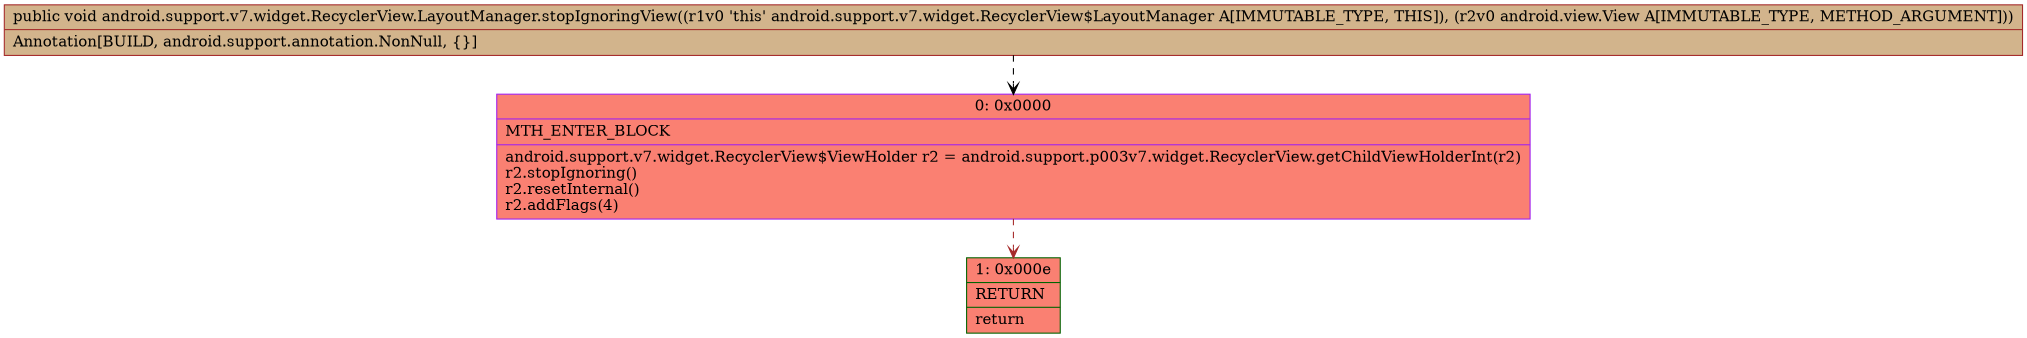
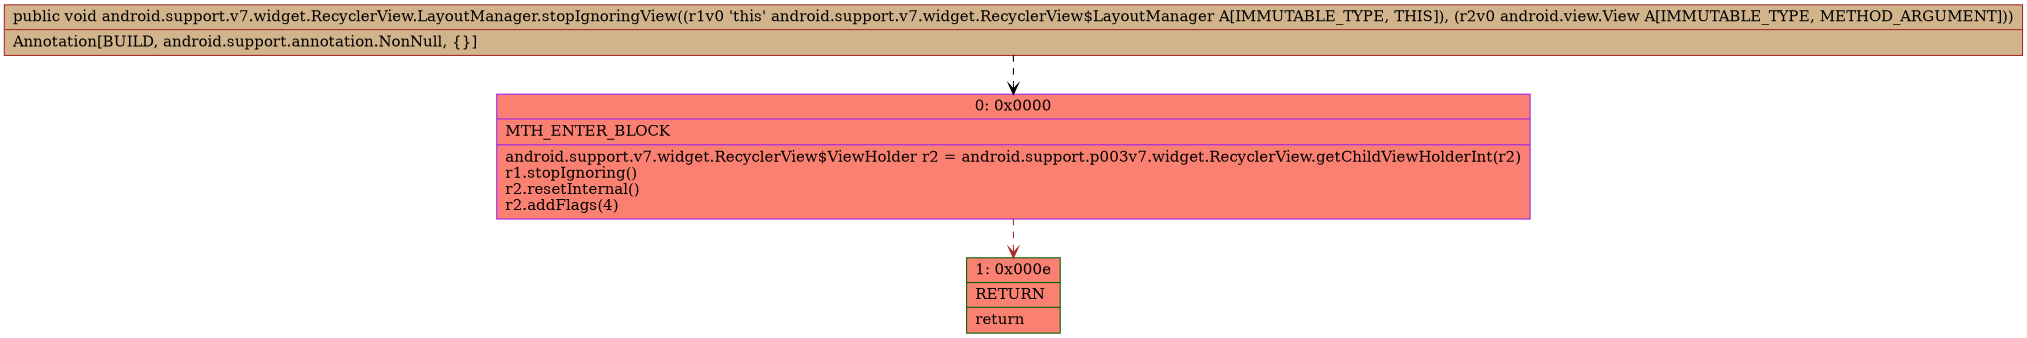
(572, 173) -> (572, 173)
